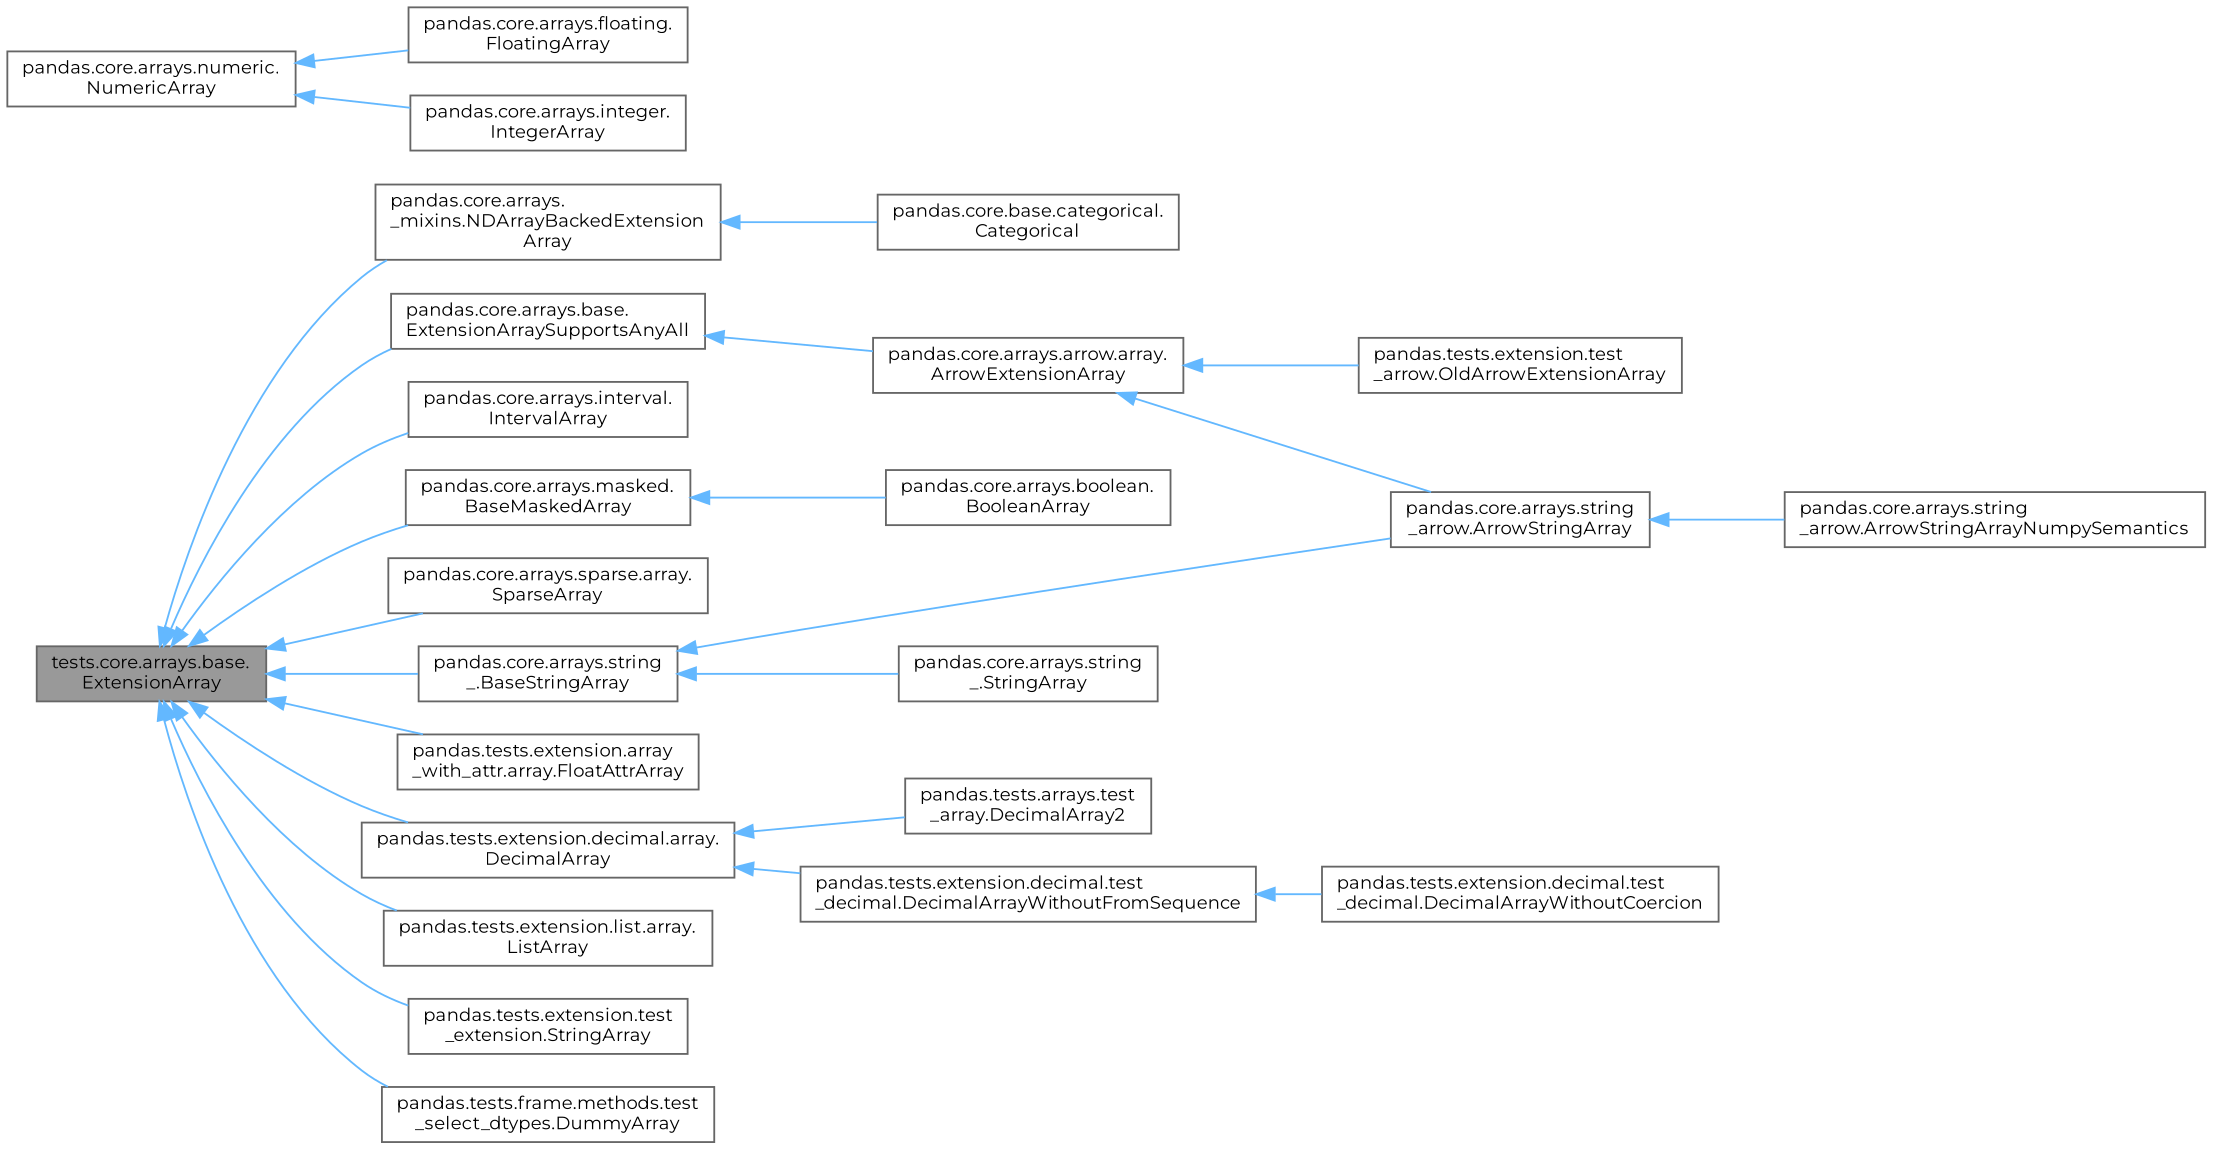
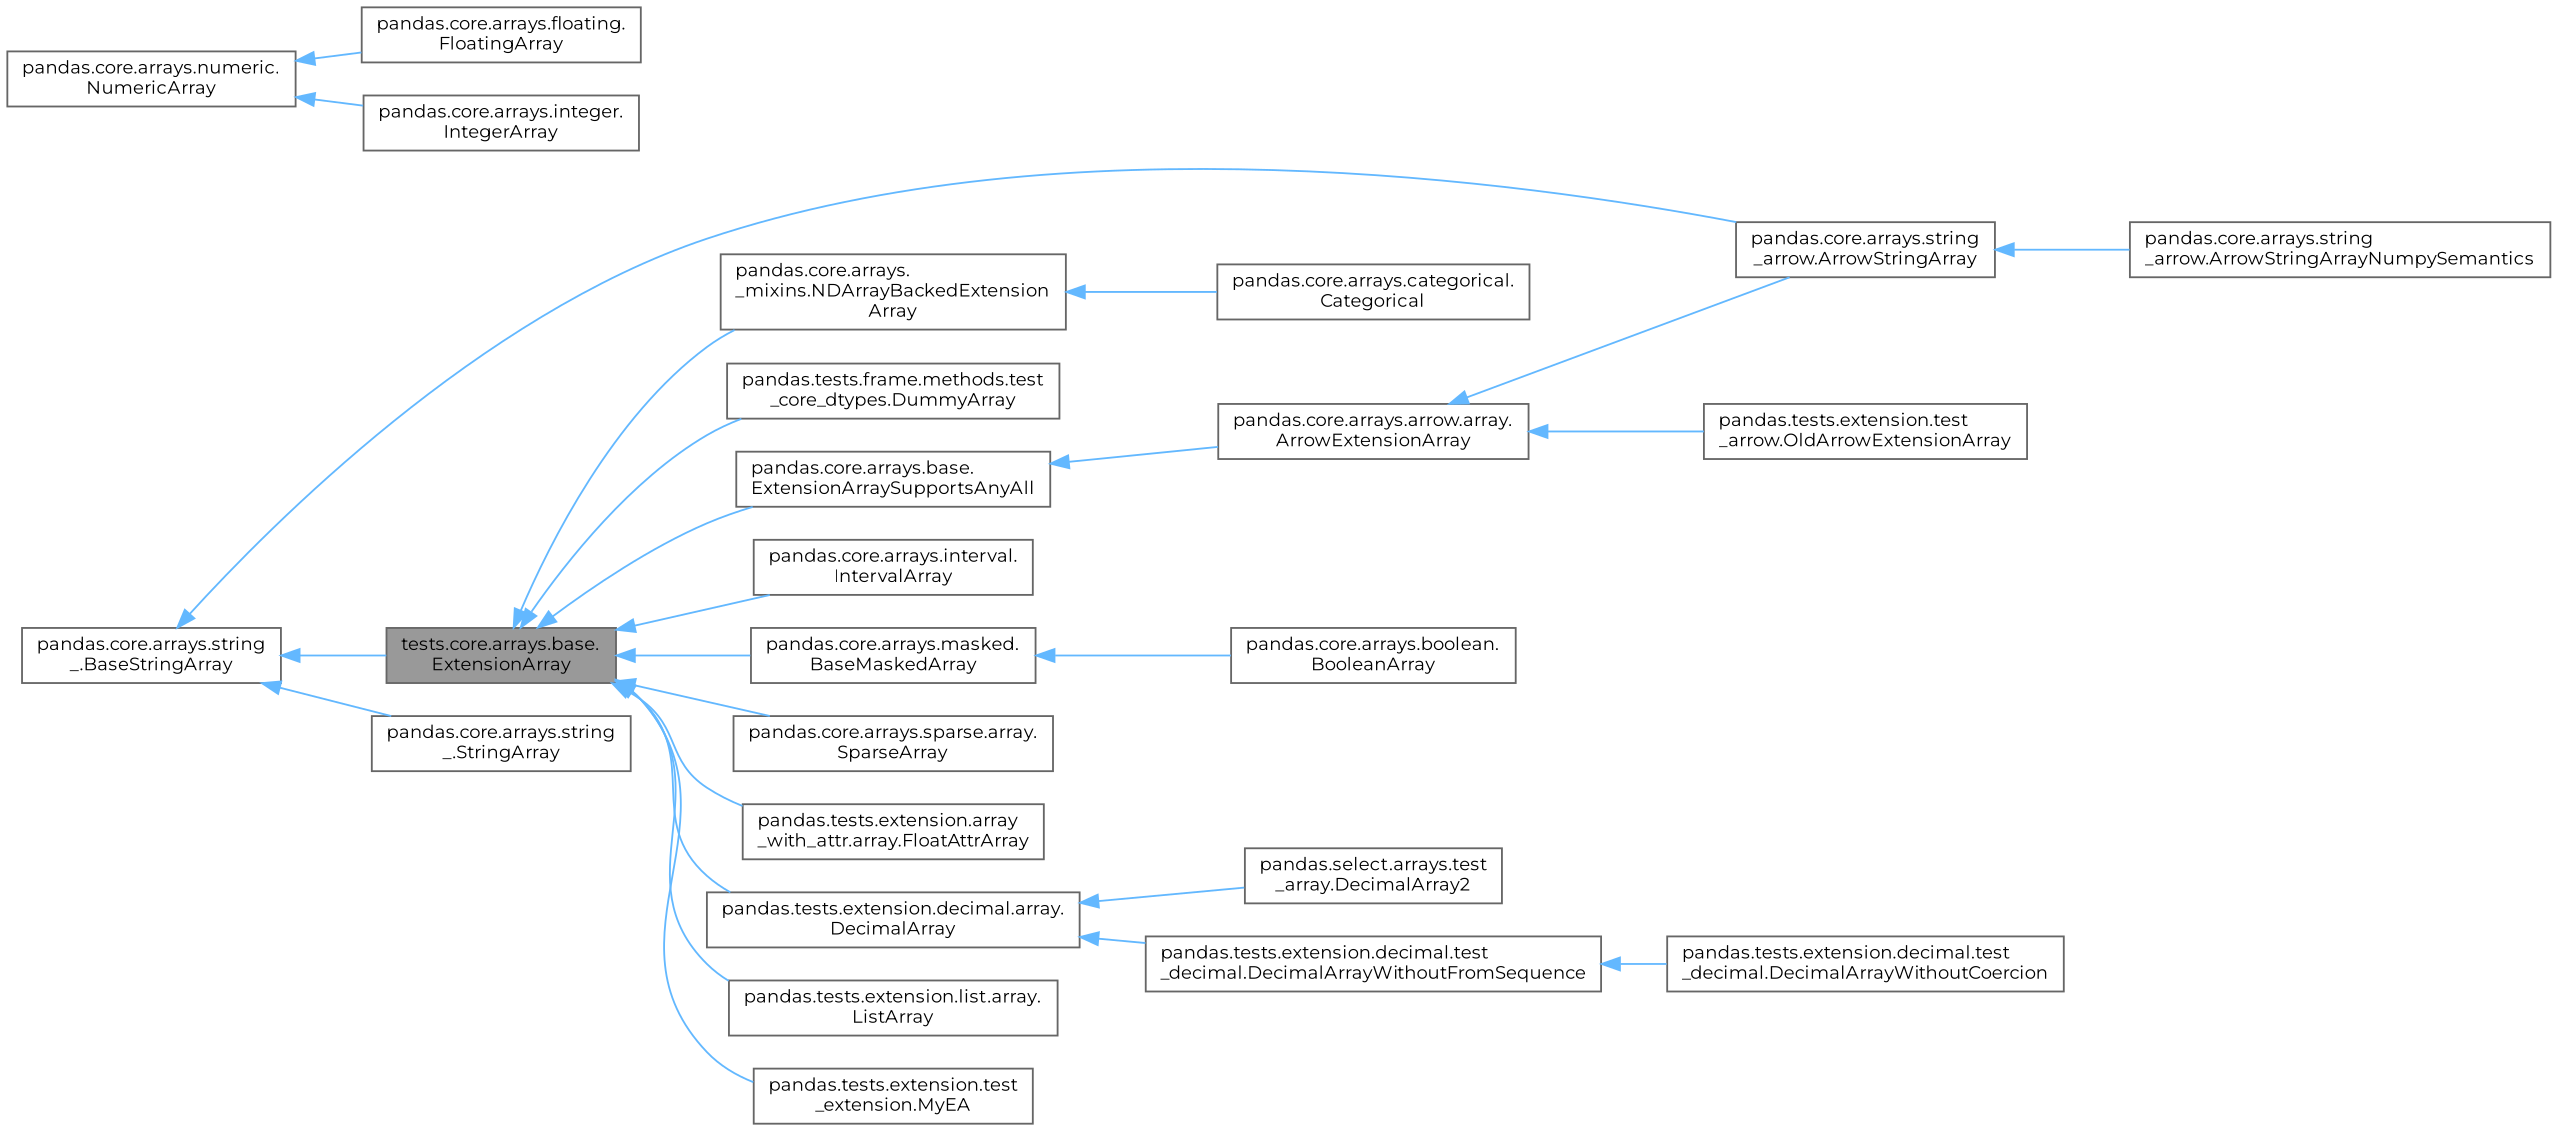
(1028, 222) -> (1373, 292)
(352, 674) -> (343, 655)
(1028, 806) -> (1373, 876)
(548, 1026) -> (893, 1096)
(548, 1115) -> (893, 391)
